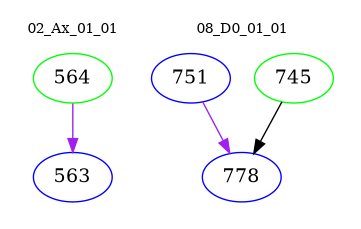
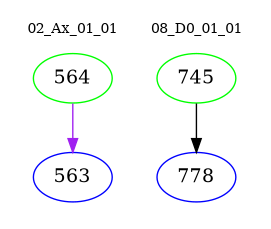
(191, 78) -> none
